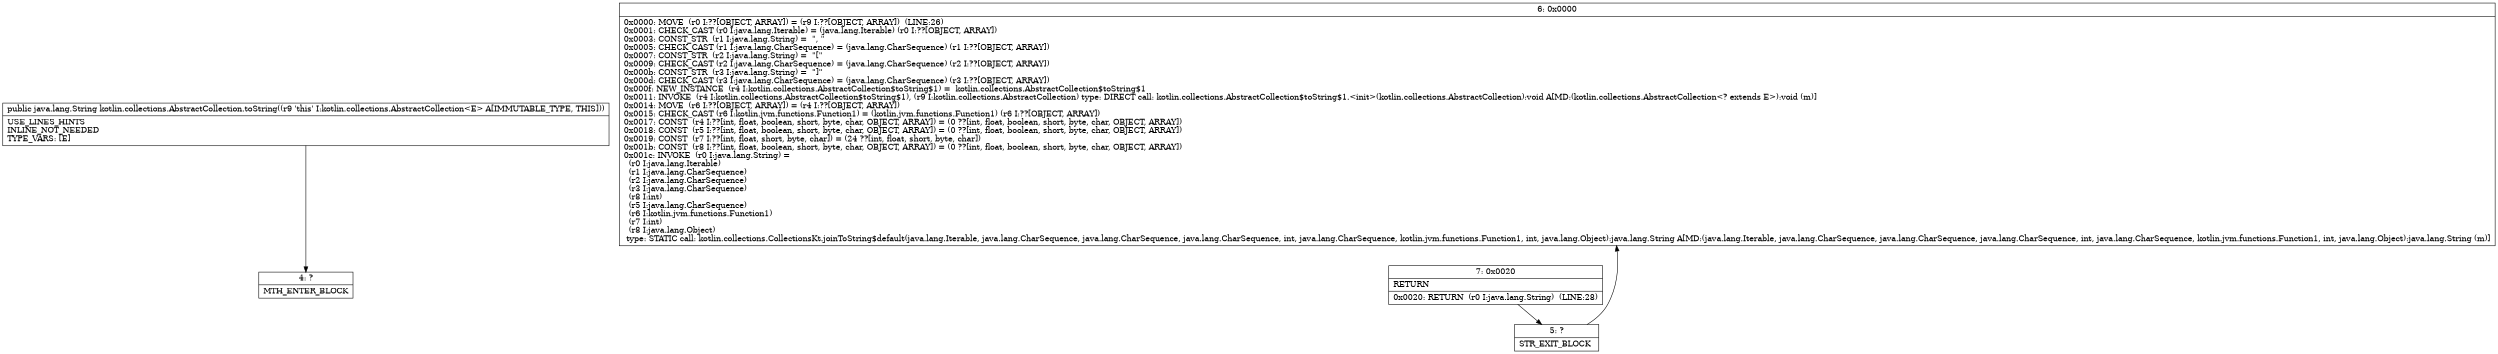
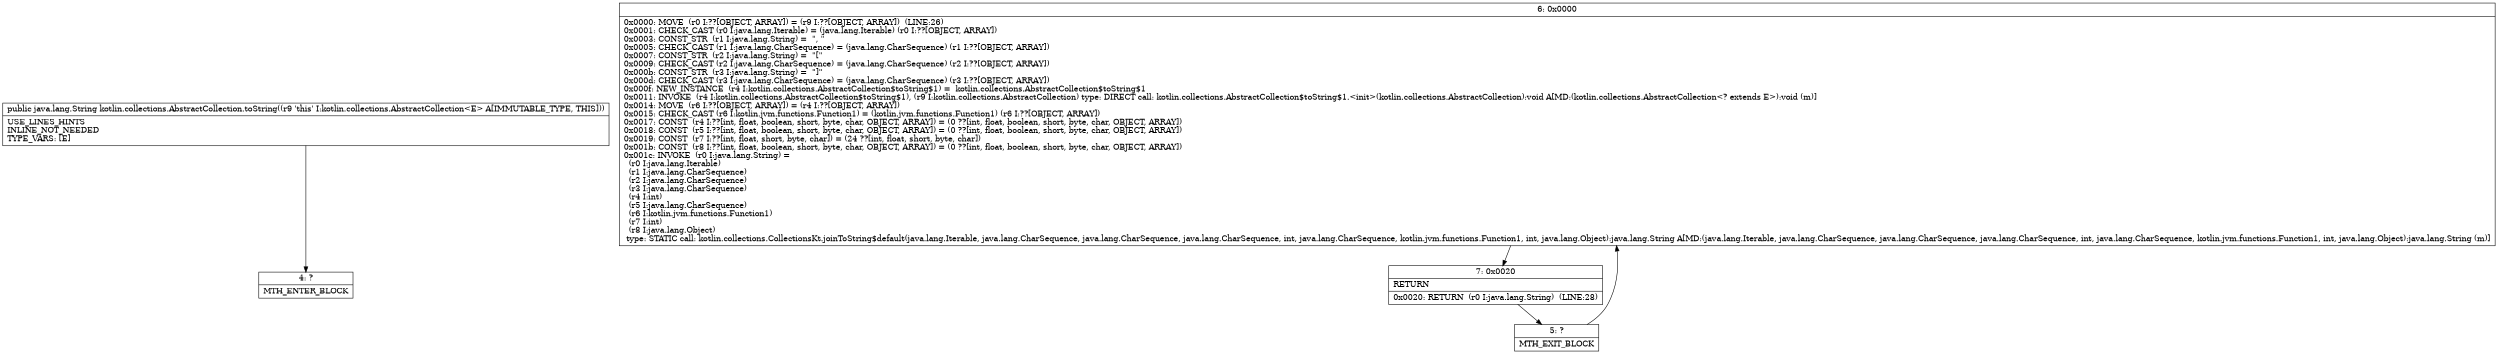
(643, 197) -> (643, 197)
none -> (1508, 253)
(1555, 344) -> (1557, 344)
